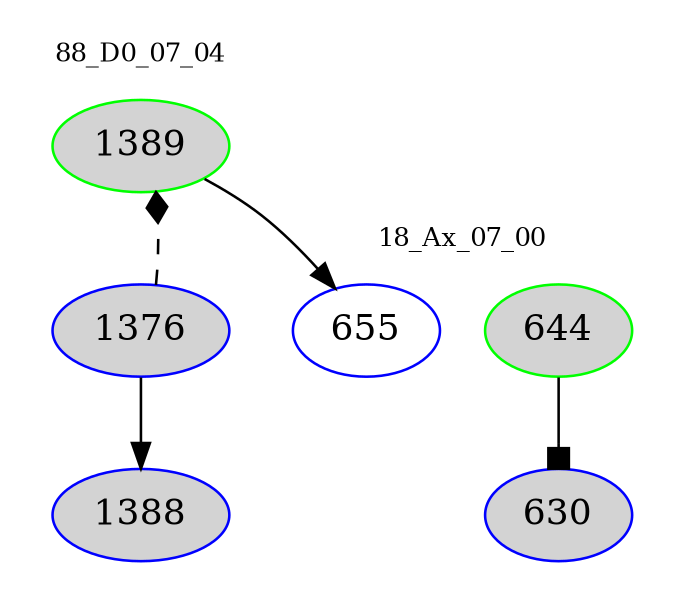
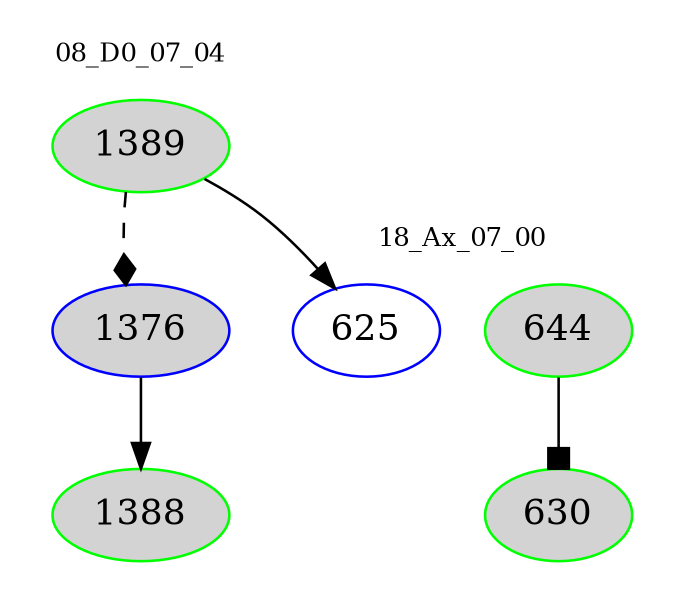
(141, 55) -> (141, 55)
(158, 254) -> (124, 223)
(366, 331) -> (366, 331)
(141, 515) -> (141, 515)
(559, 515) -> (559, 515)
